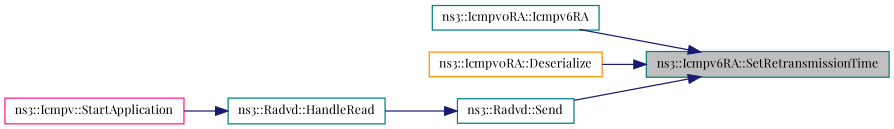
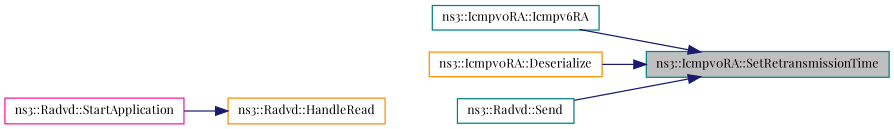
(768, 64) -> (768, 64)
(94, 111) -> (94, 111)
(307, 111) -> (307, 111)
(415, 111) -> none
